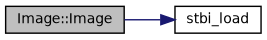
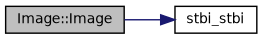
(218, 20) -> (216, 20)
